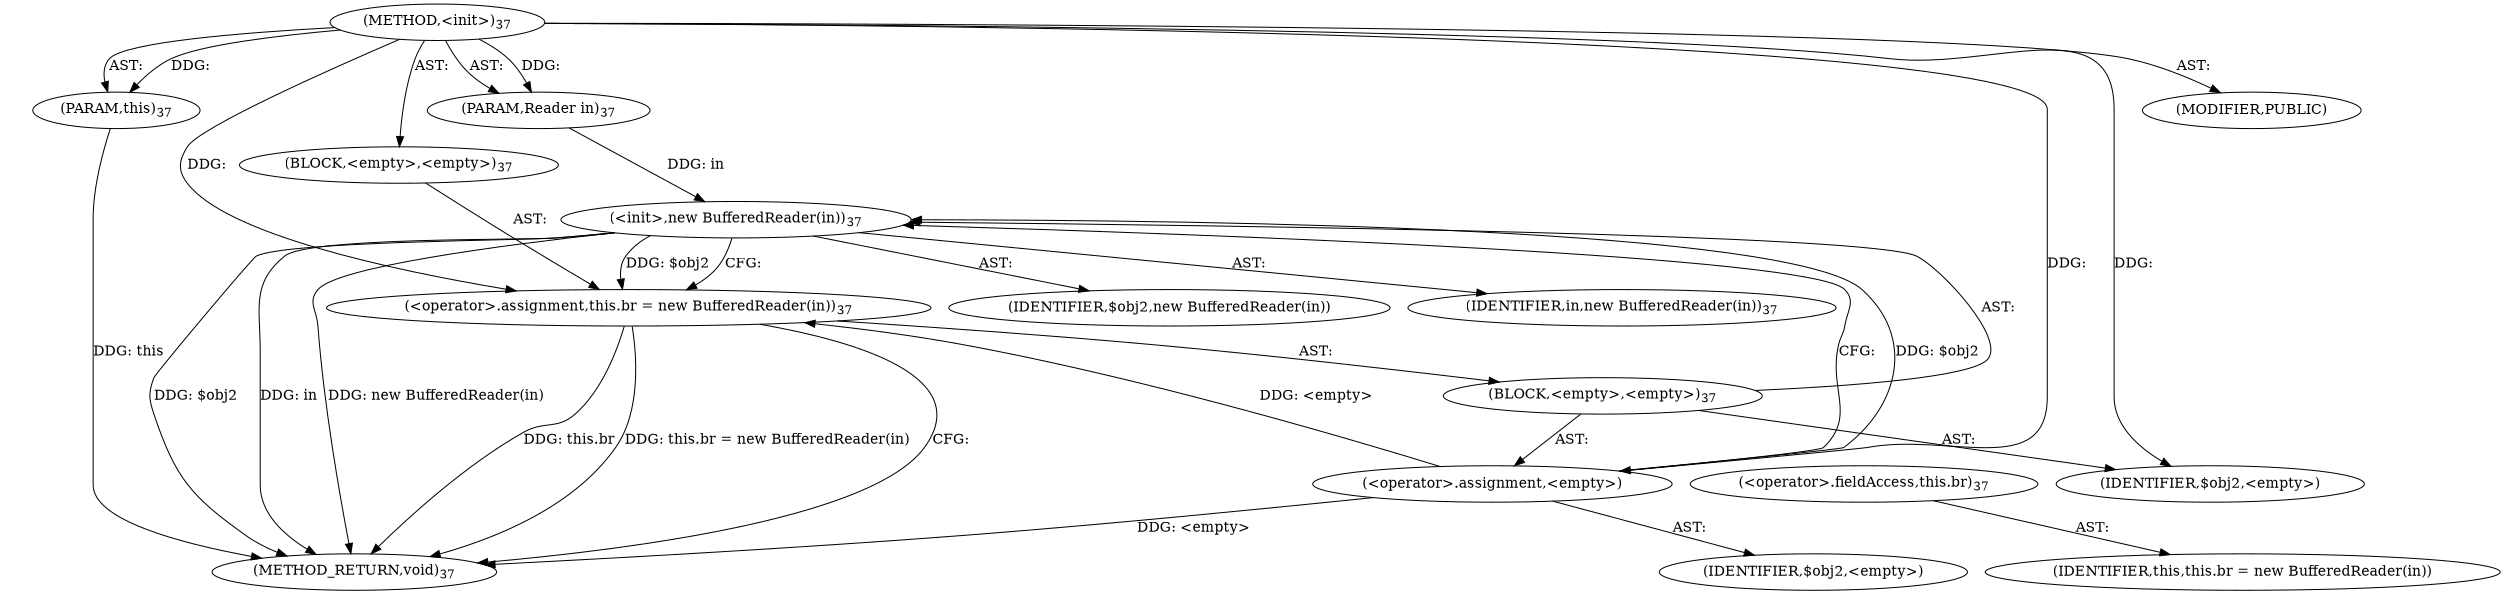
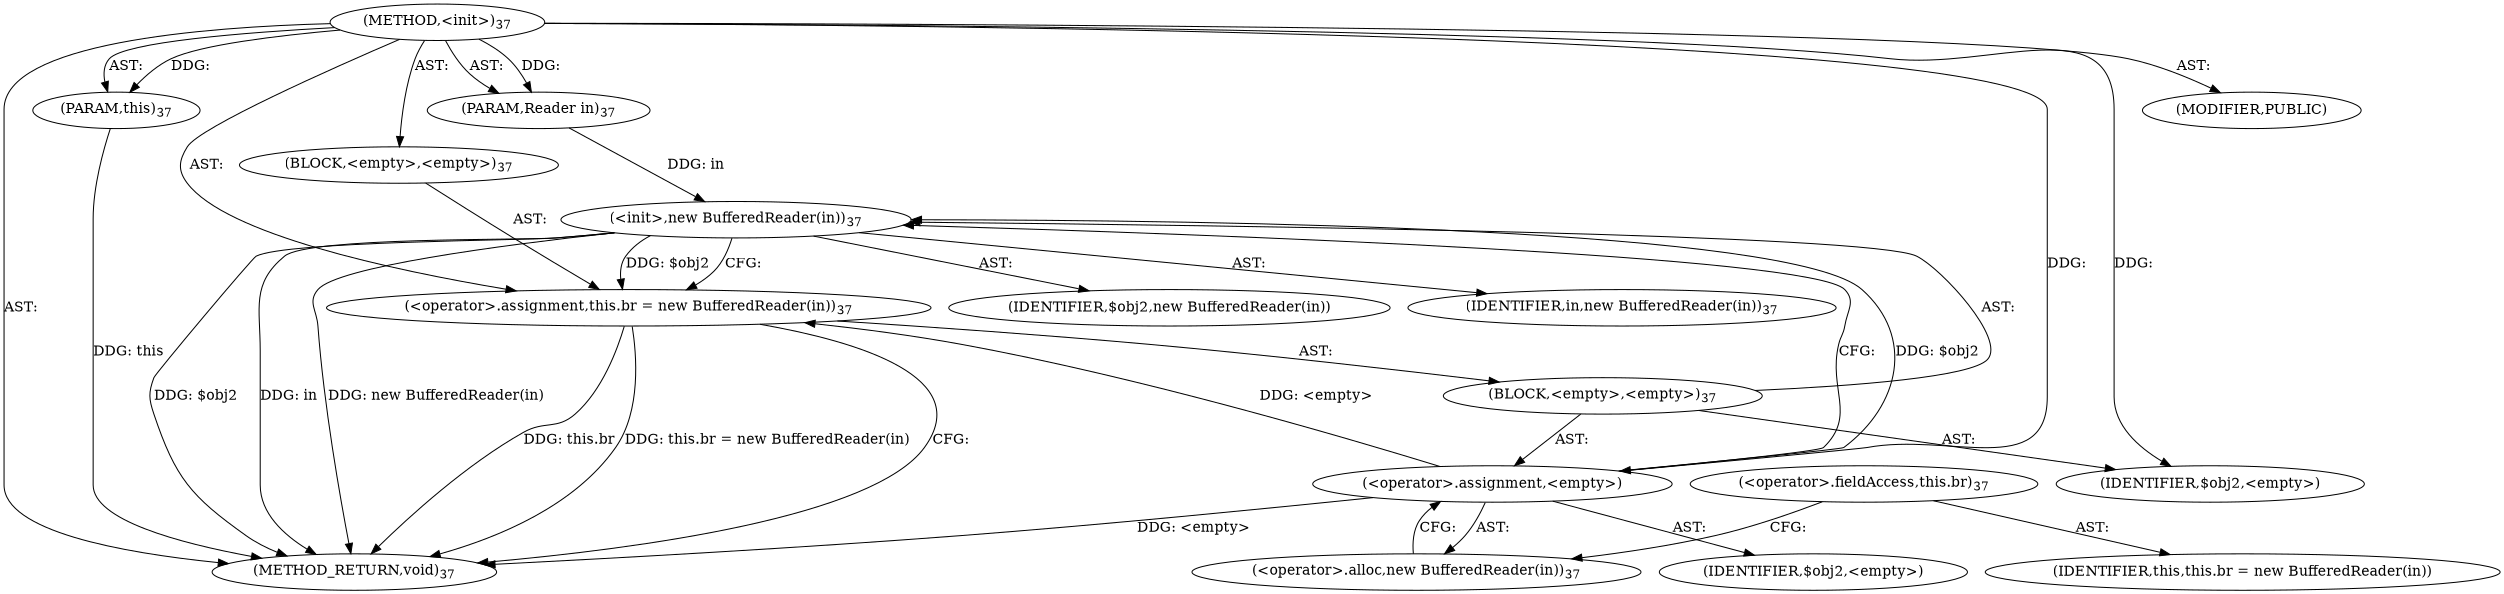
(209, 165) -> (209, 165)
none -> (4, 240)
none -> (1416, 572)
